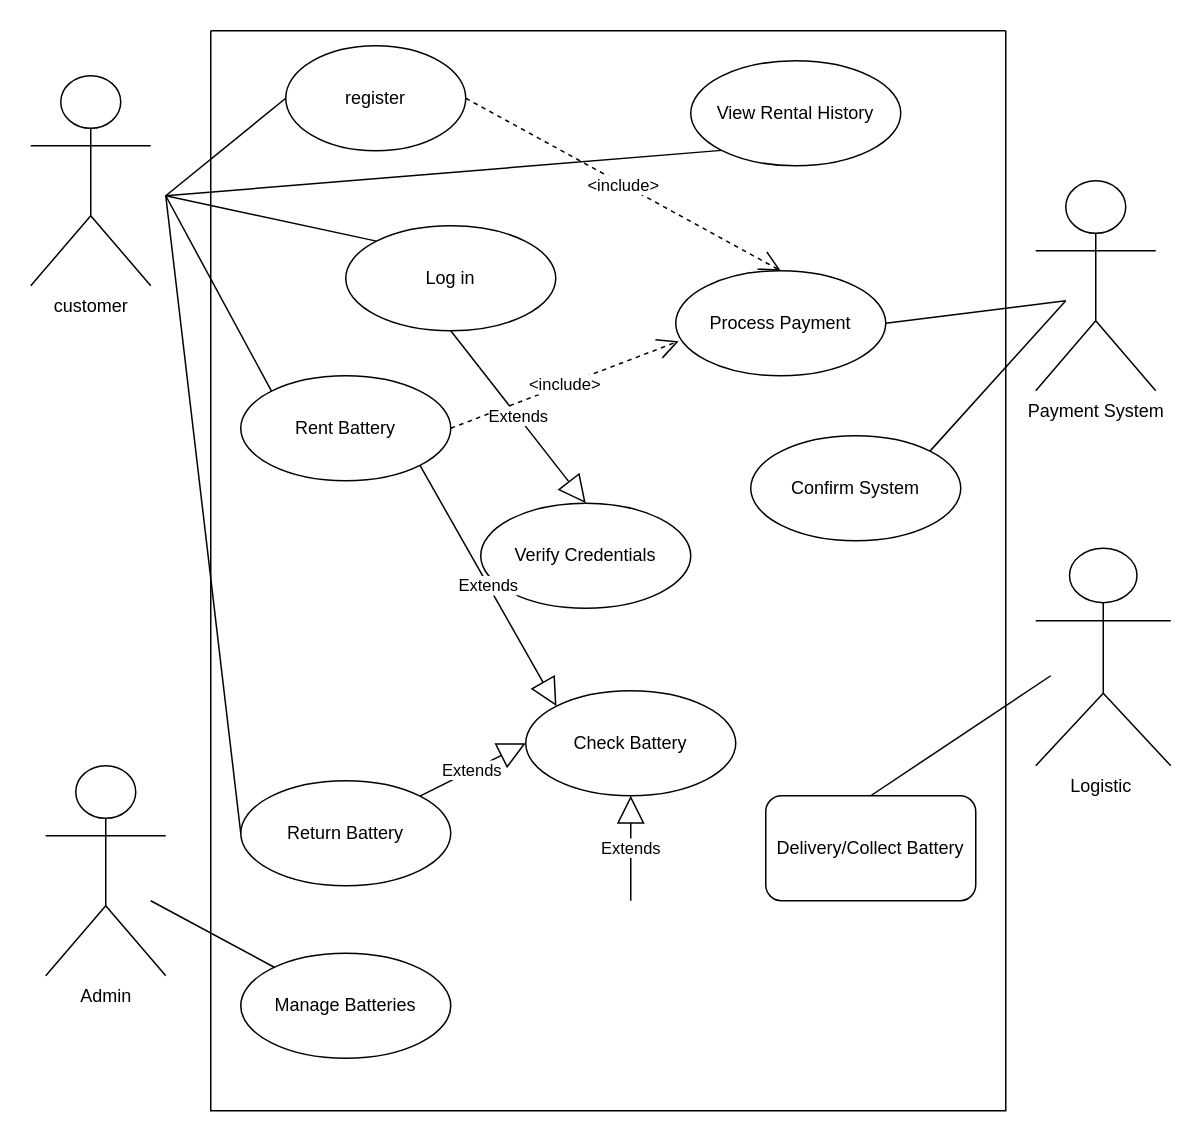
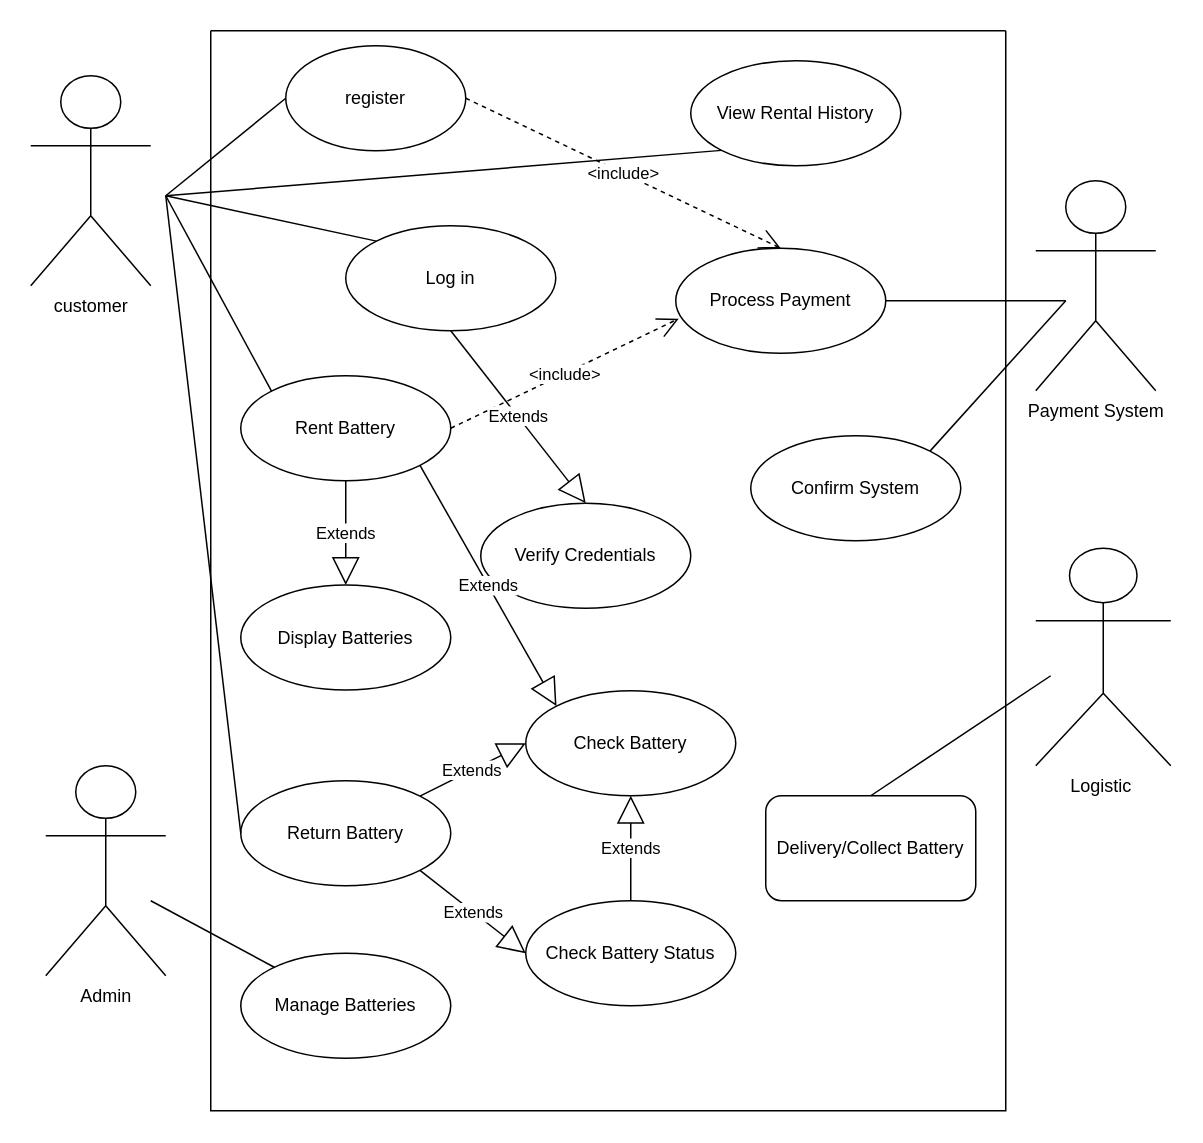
(781, 323) -> (781, 301)
none -> (346, 519)
none -> (346, 638)
none -> (462, 903)
none -> (631, 953)
